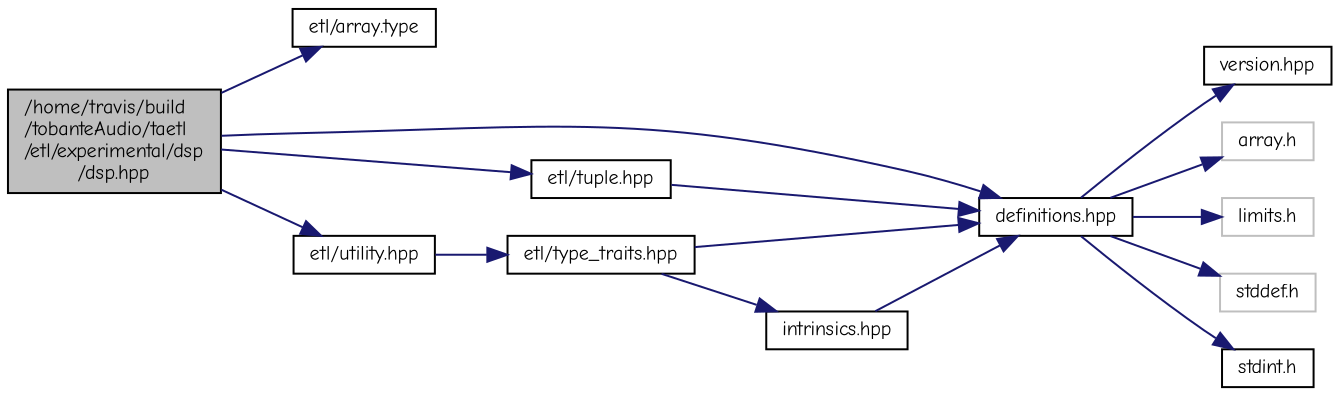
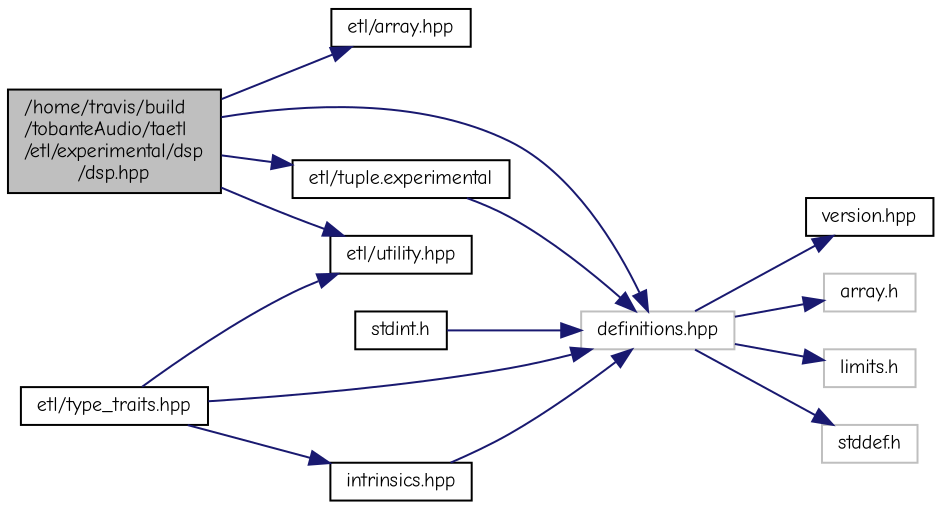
(364, 28) -> (401, 28)
(601, 179) -> (401, 179)
(1056, 217) -> (658, 330)
(461, 255) -> (227, 329)
(1147, 289) -> (504, 330)
